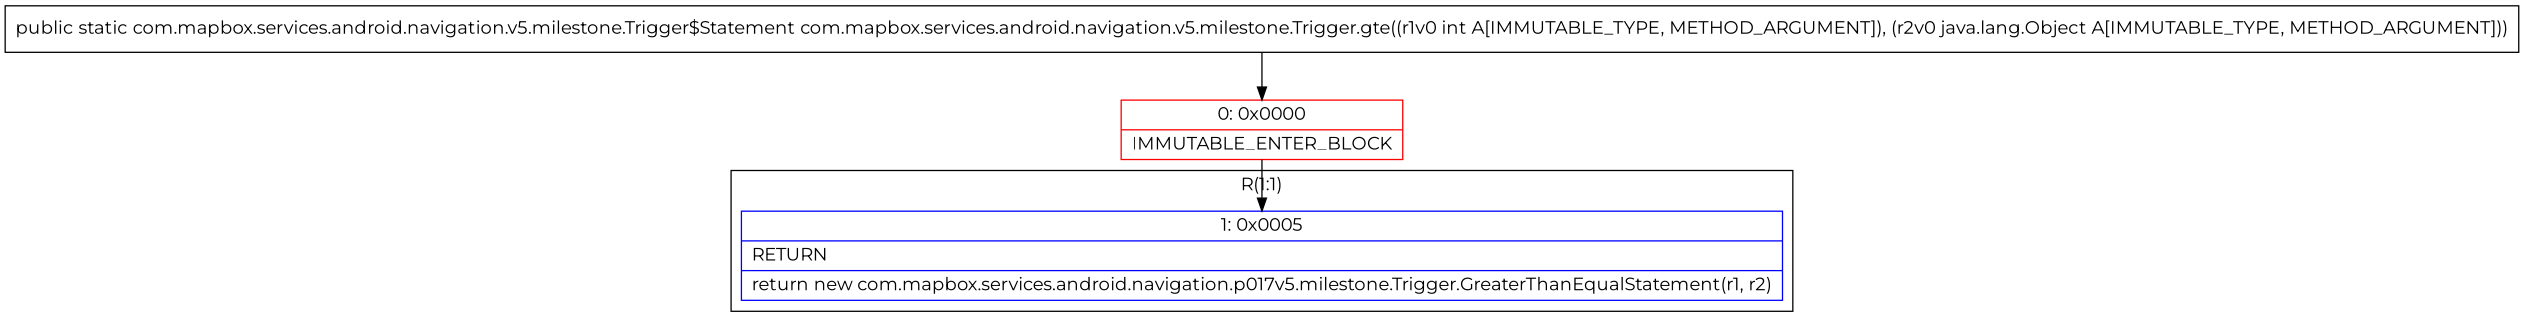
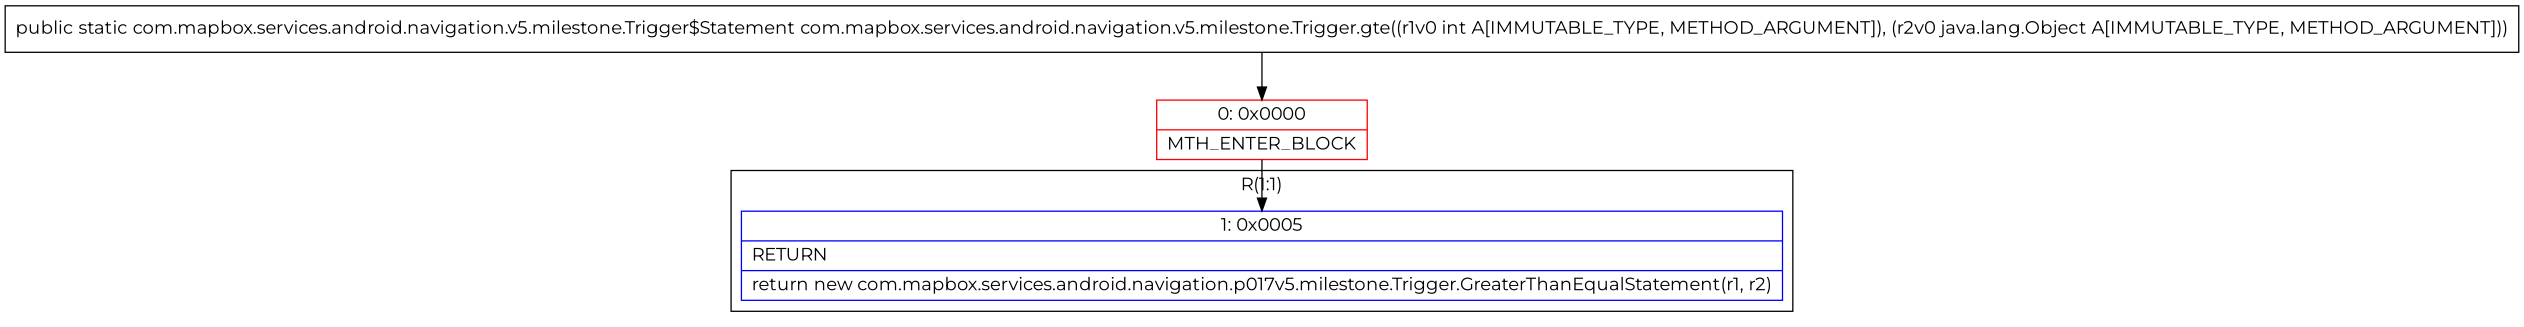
(1262, 144) -> (1262, 144)
